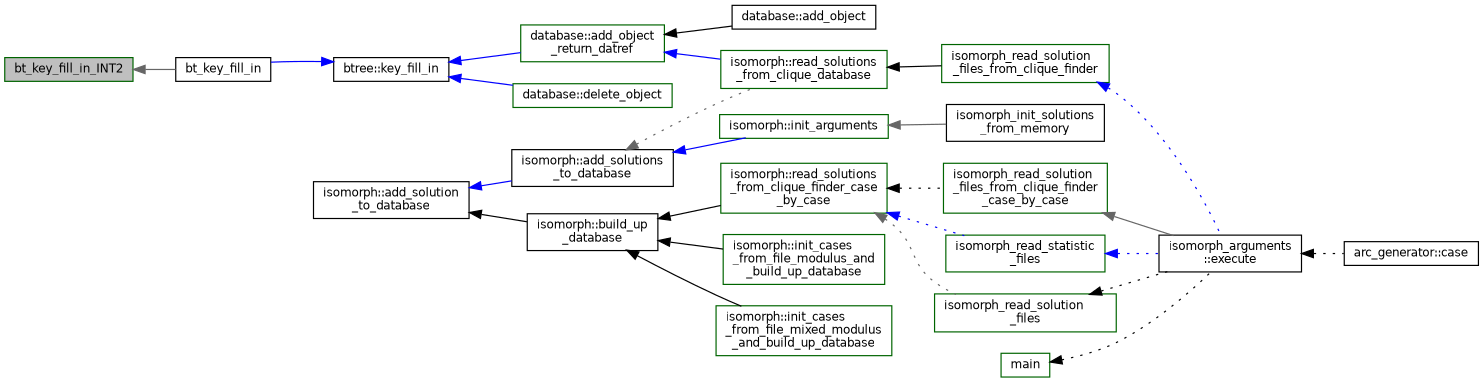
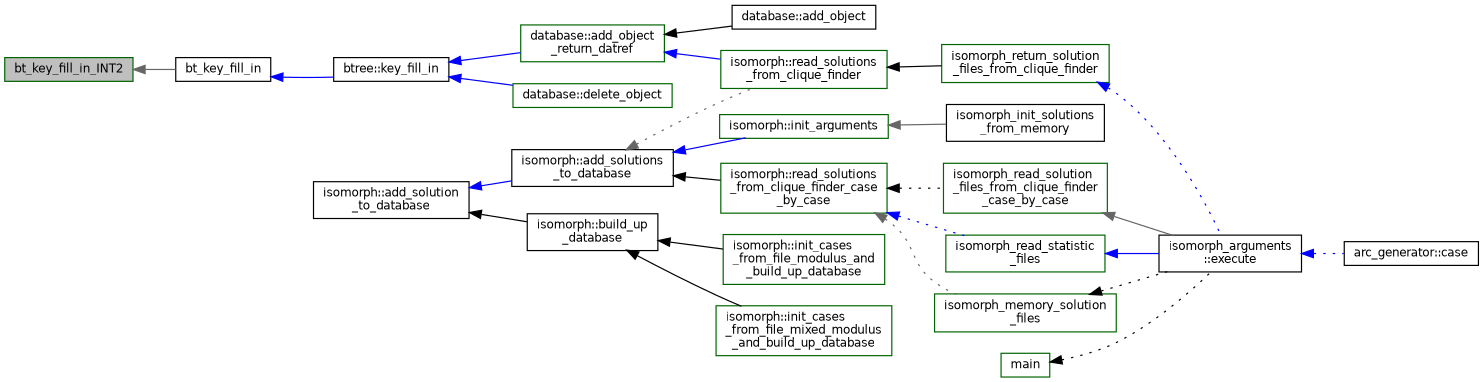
(296, 62) -> (308, 77)
(1025, 64) -> (1025, 64)
(804, 69) -> (804, 69)
(695, 211) -> (703, 179)
(1138, 254) -> (1138, 254)
(1329, 254) -> (1329, 254)
(1025, 313) -> (1025, 313)
